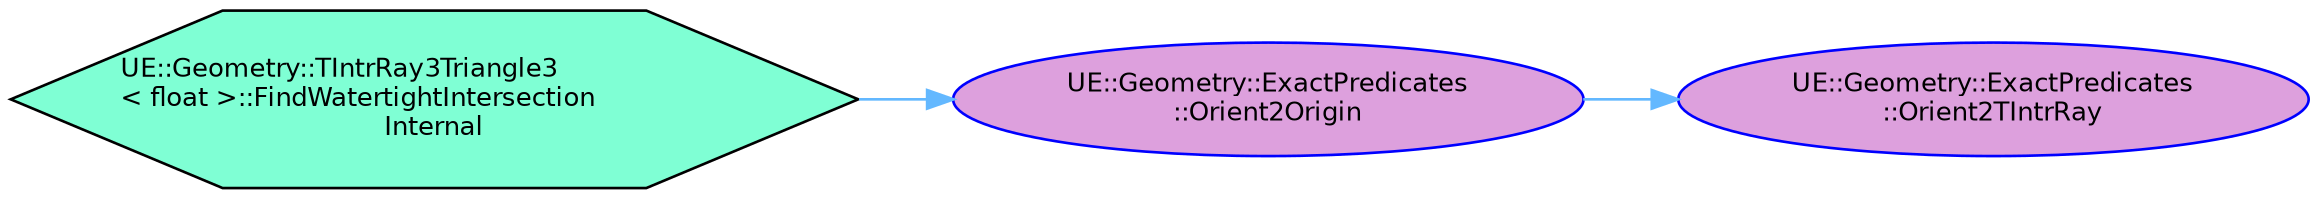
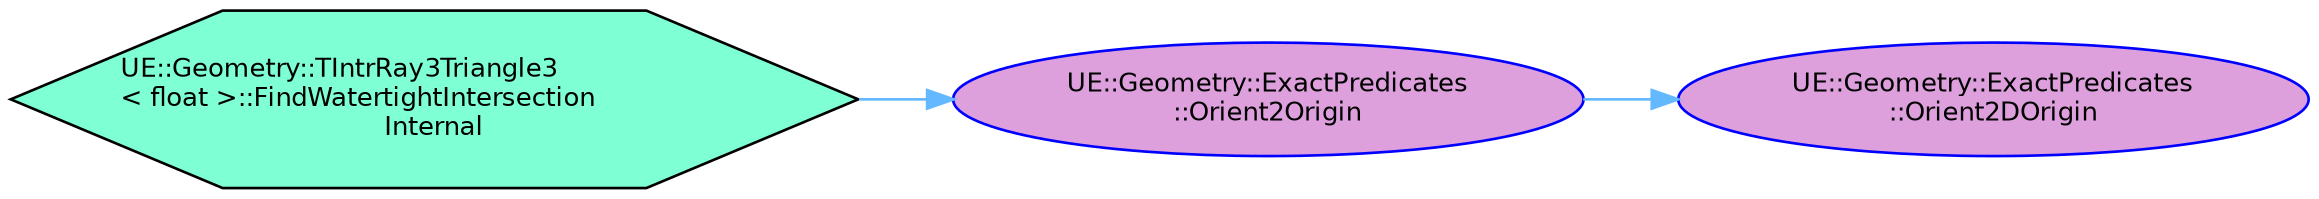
(1993, 99) -> (1993, 99)
